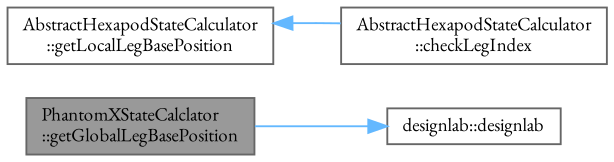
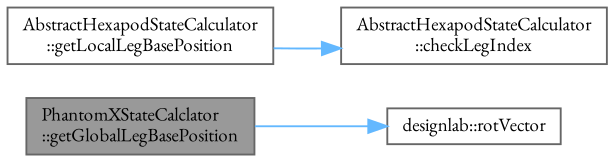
(317, 23) -> (298, 49)
(474, 126) -> (474, 126)
